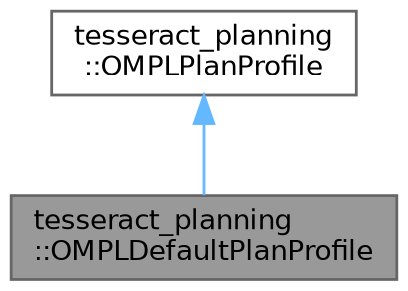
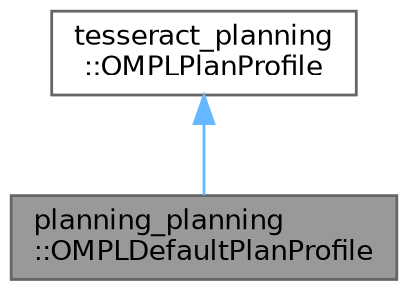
(204, 238) -> (204, 238)
